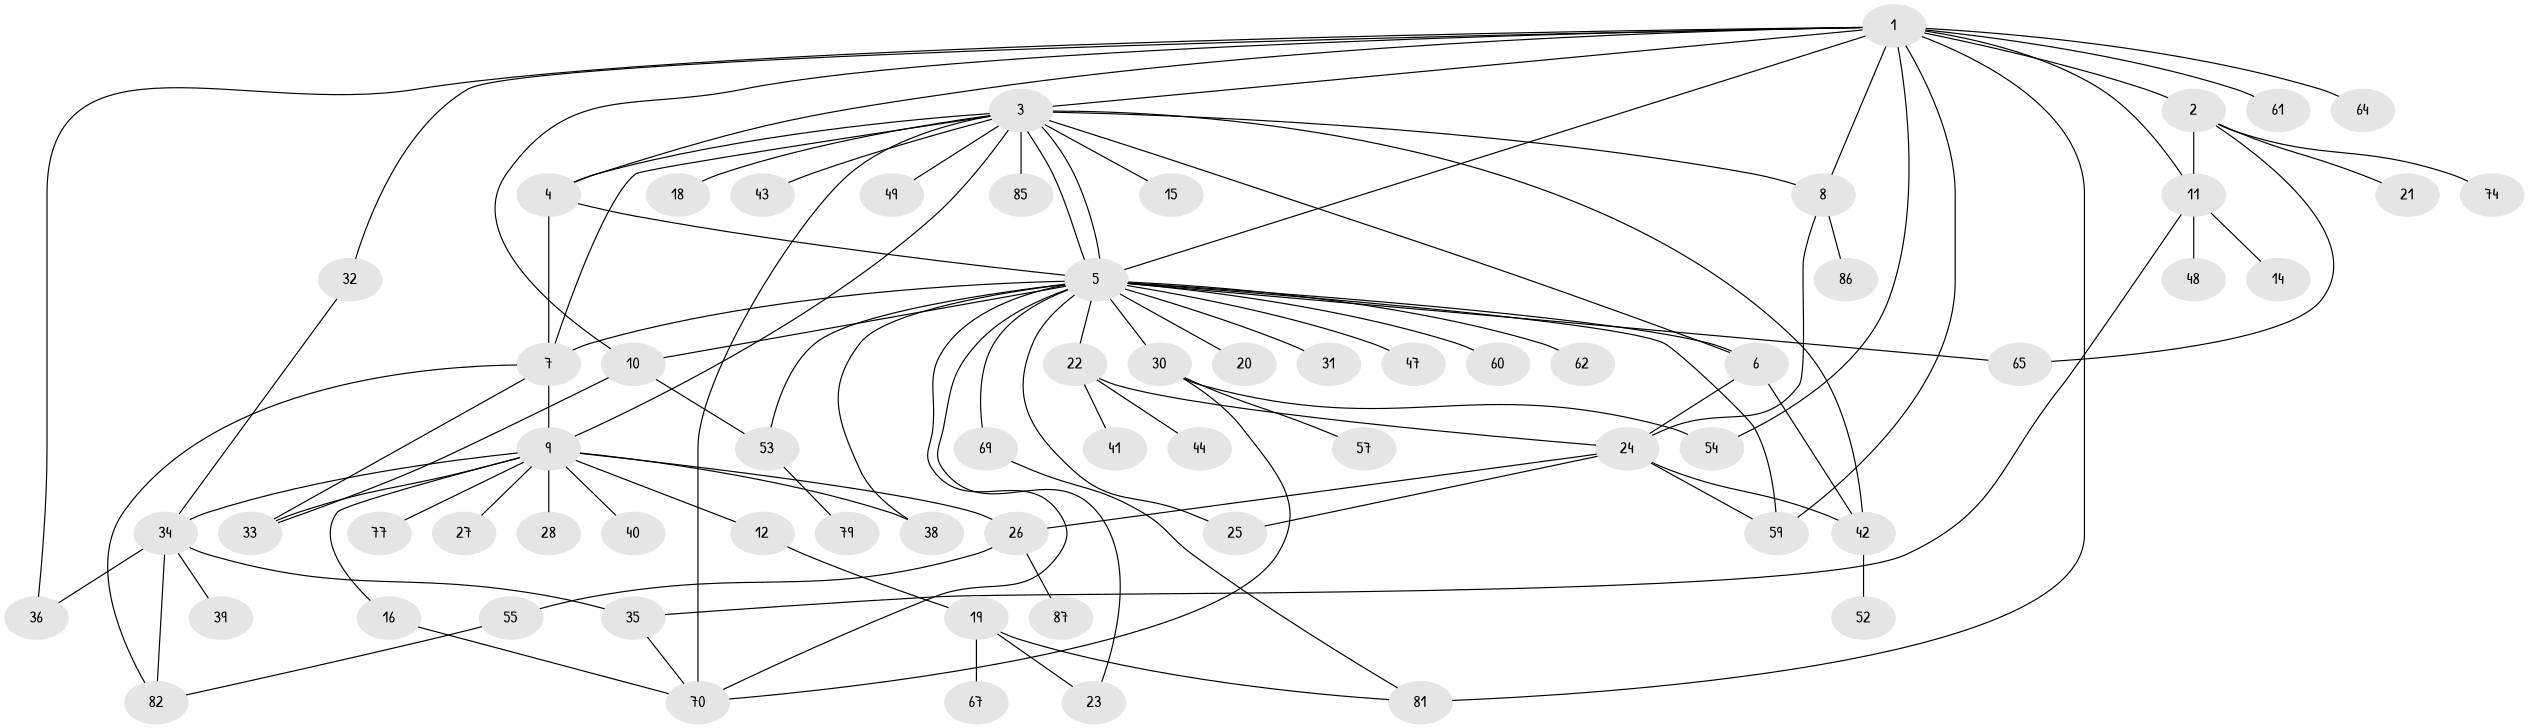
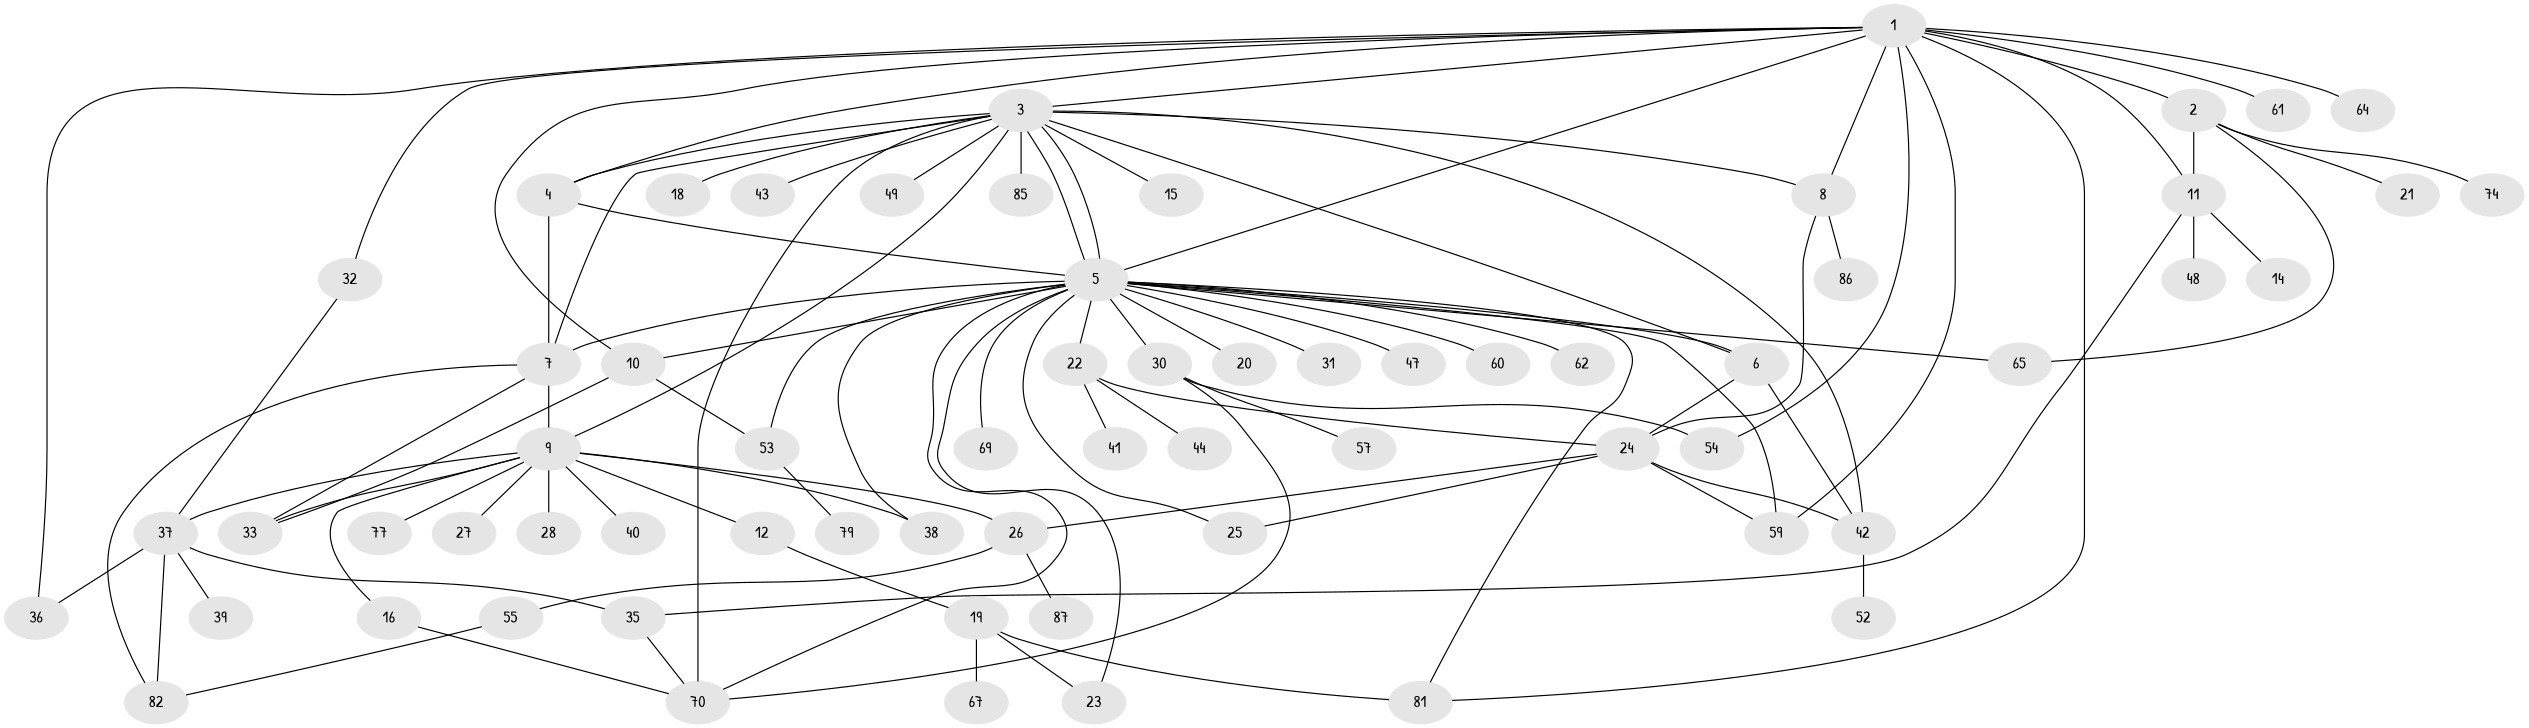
(166, 533) -> (166, 533)
(1208, 566) -> (1621, 341)
